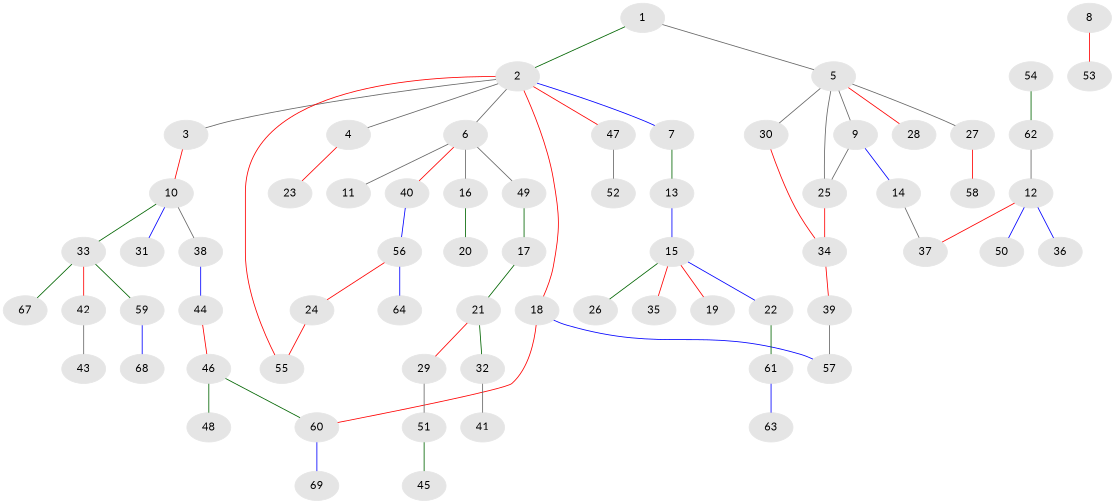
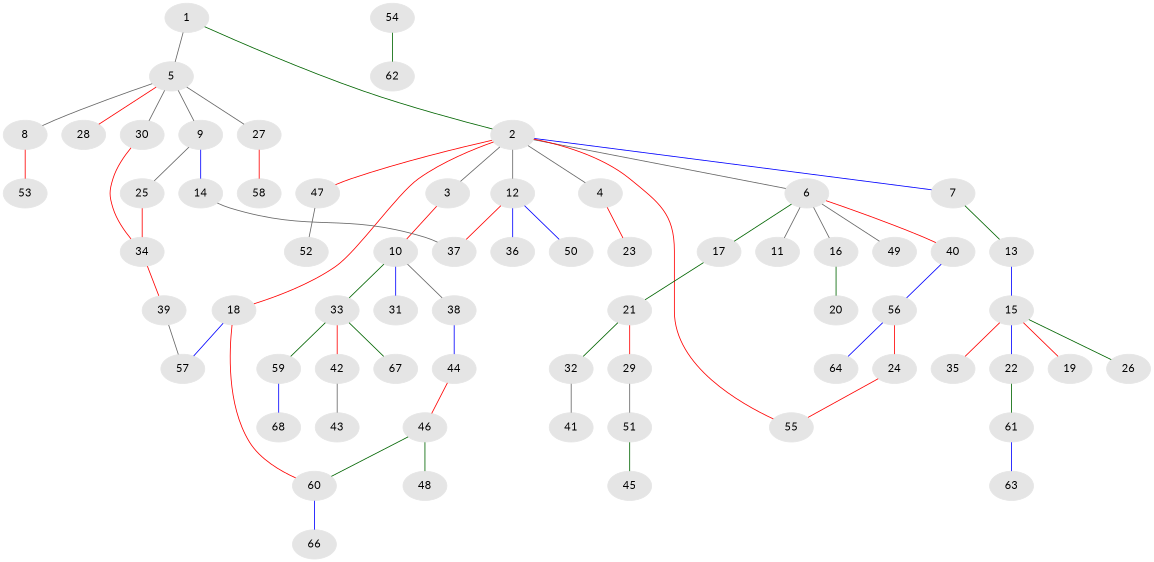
(825, 135) -> (97, 104)
(1031, 164) -> (513, 164)
(524, 223) -> (763, 223)
(317, 486) -> (314, 544)
